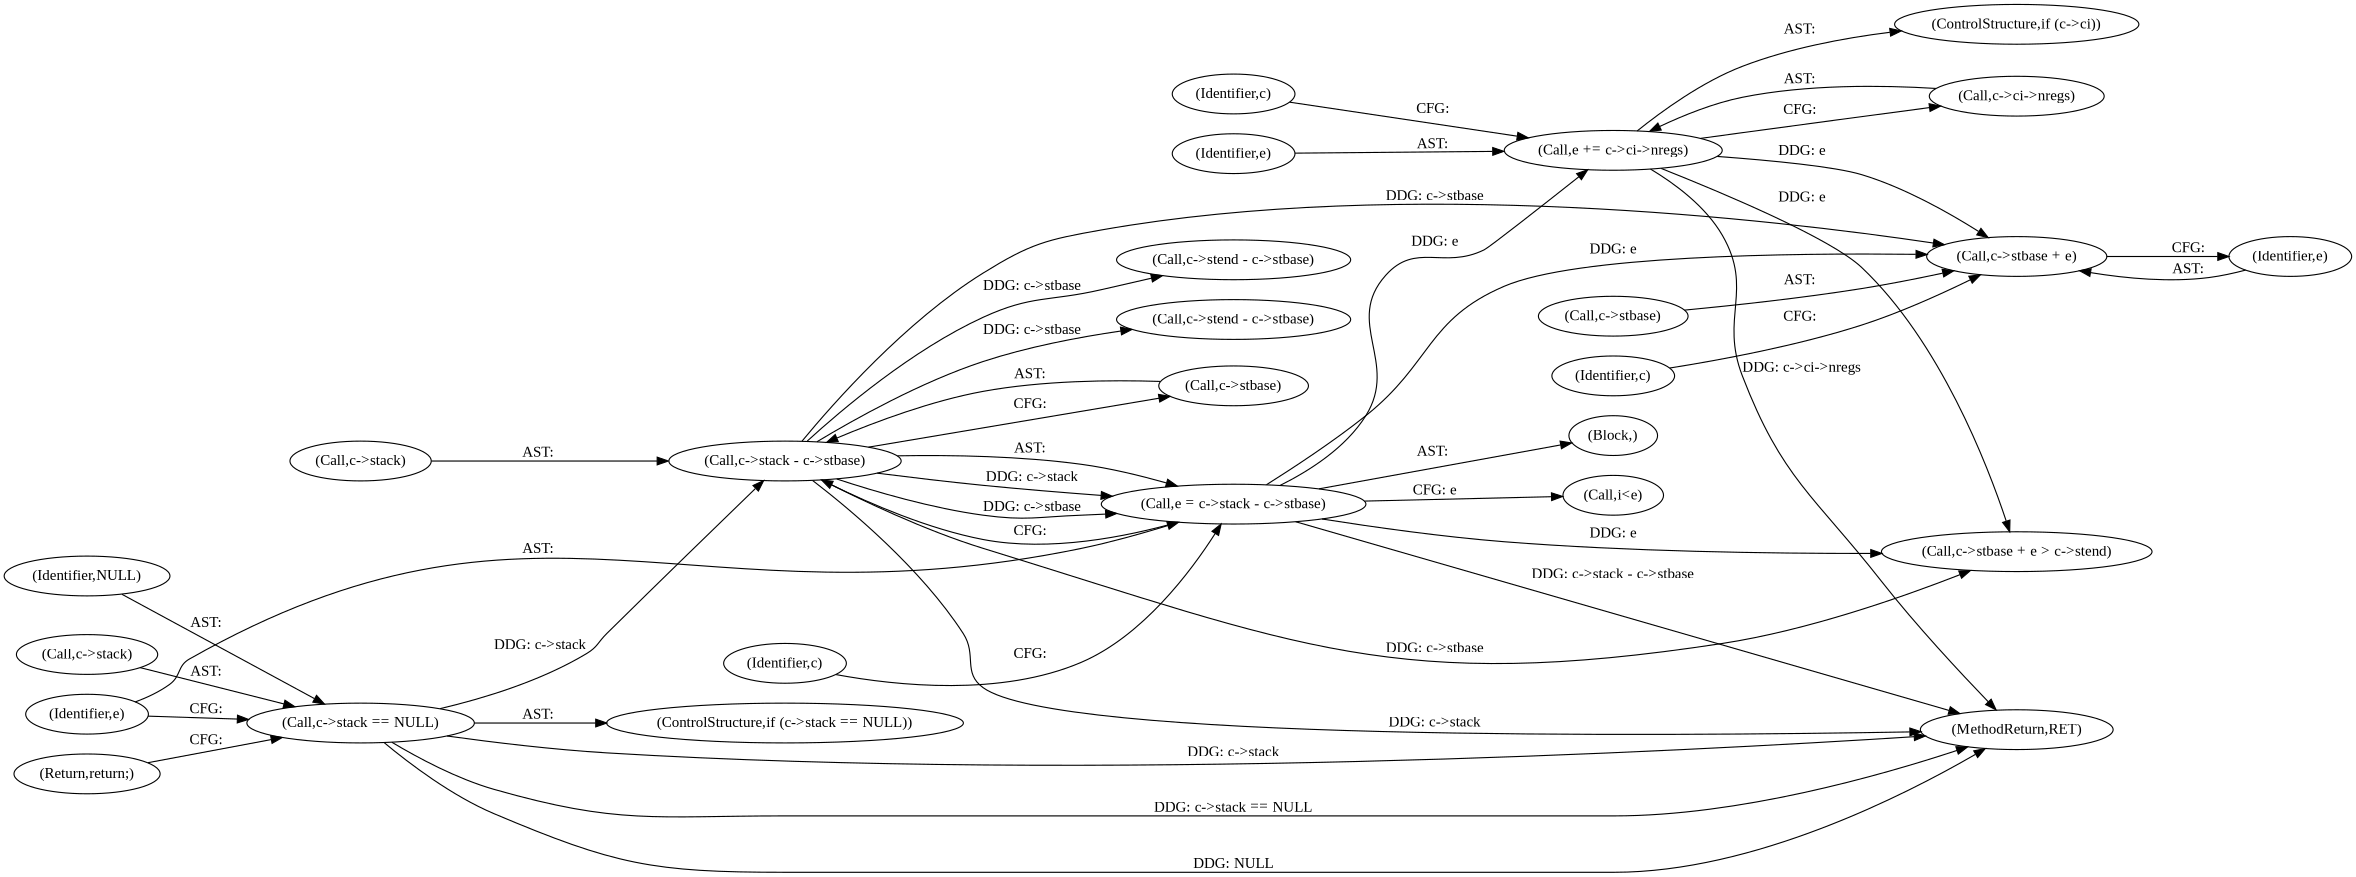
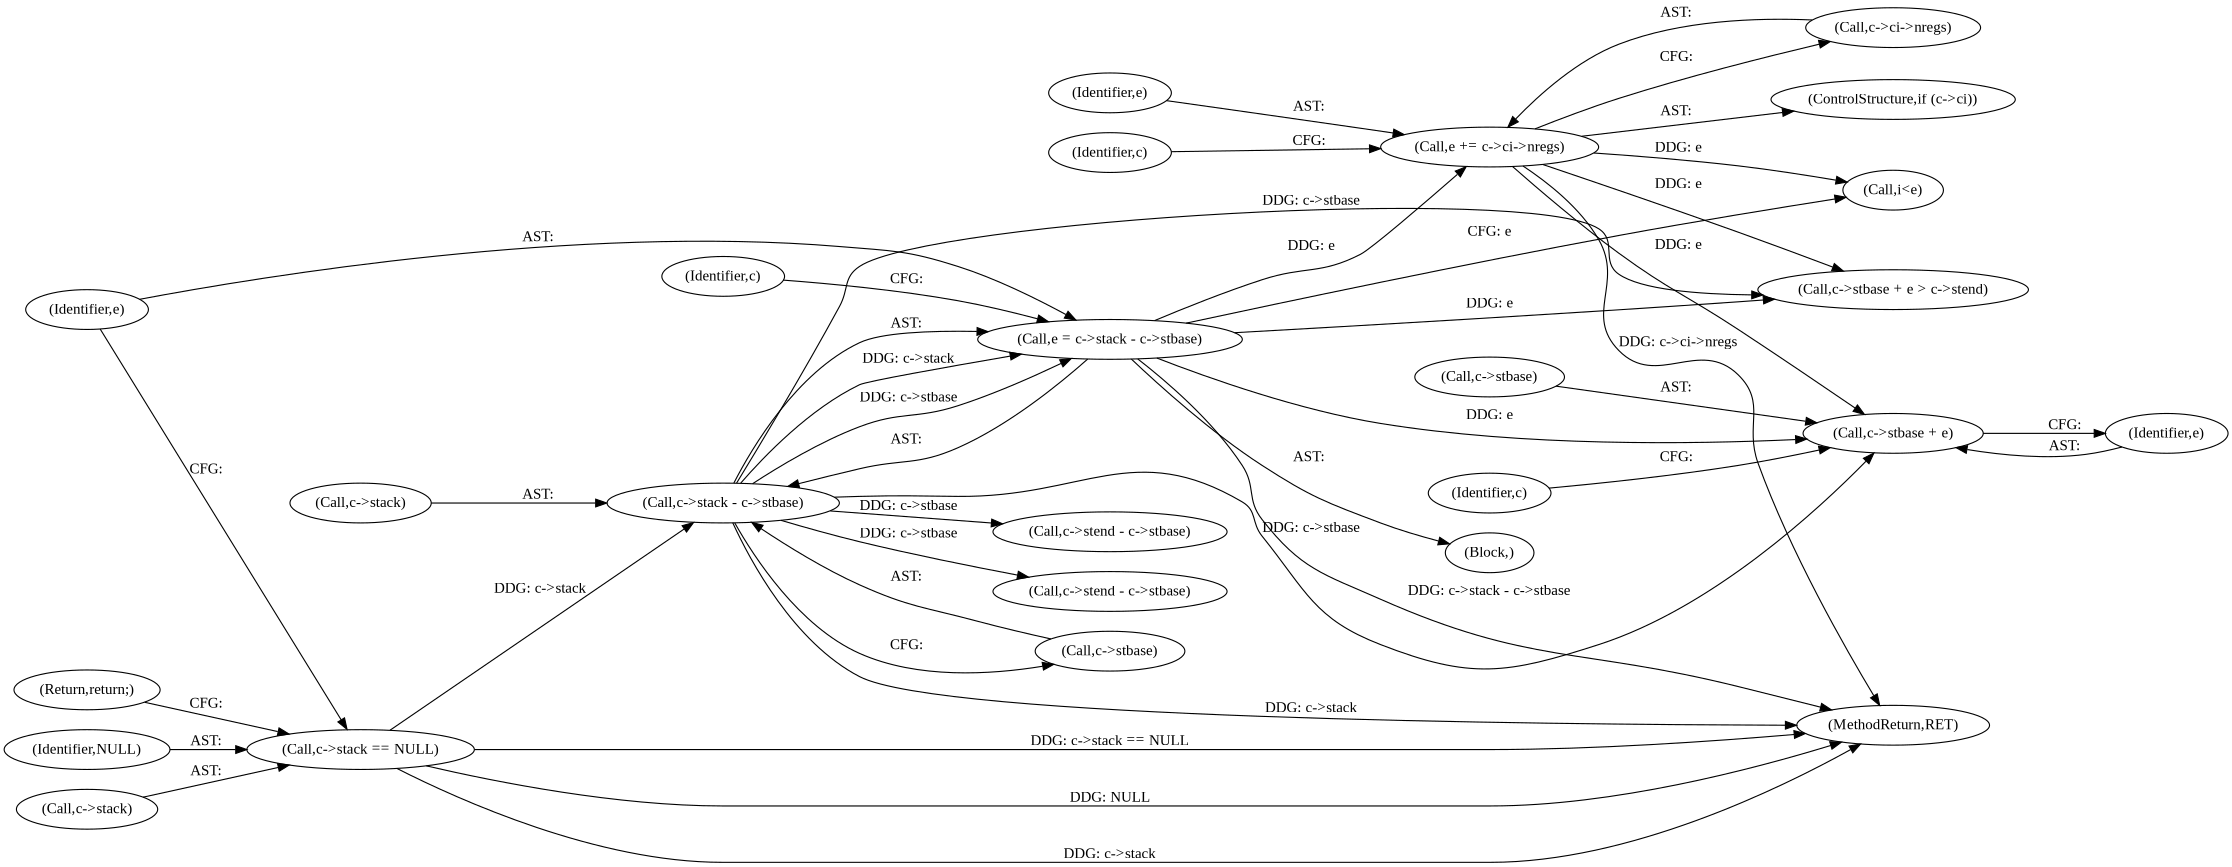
none -> (1715, 163)
(1032, 531) -> (909, 439)
(785, 723) -> none
